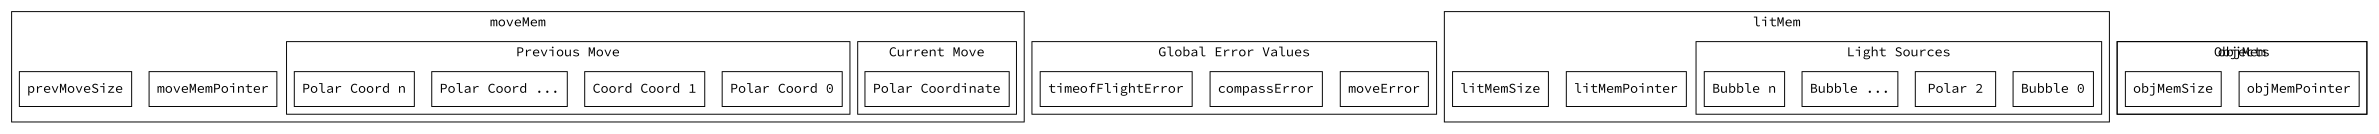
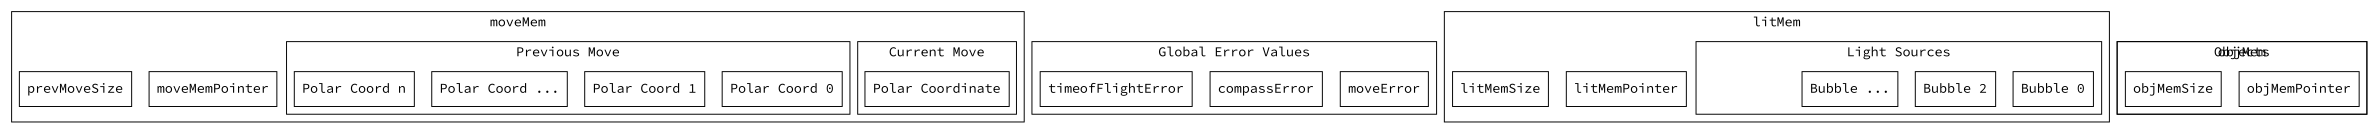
(645, 89) -> (645, 89)
(1744, 89) -> none
(1955, 89) -> (1955, 89)
